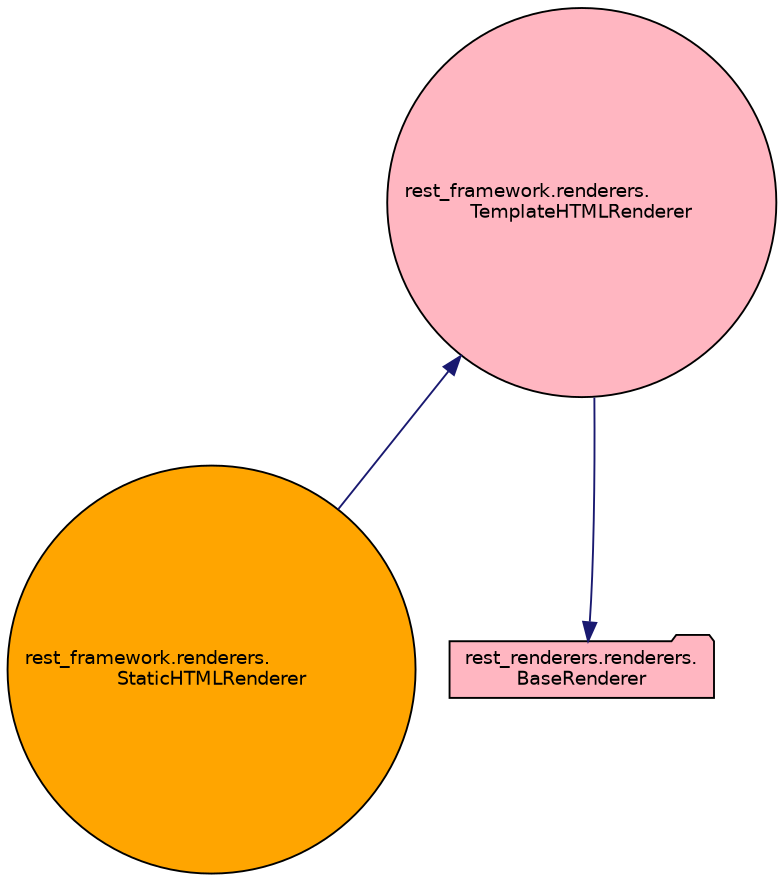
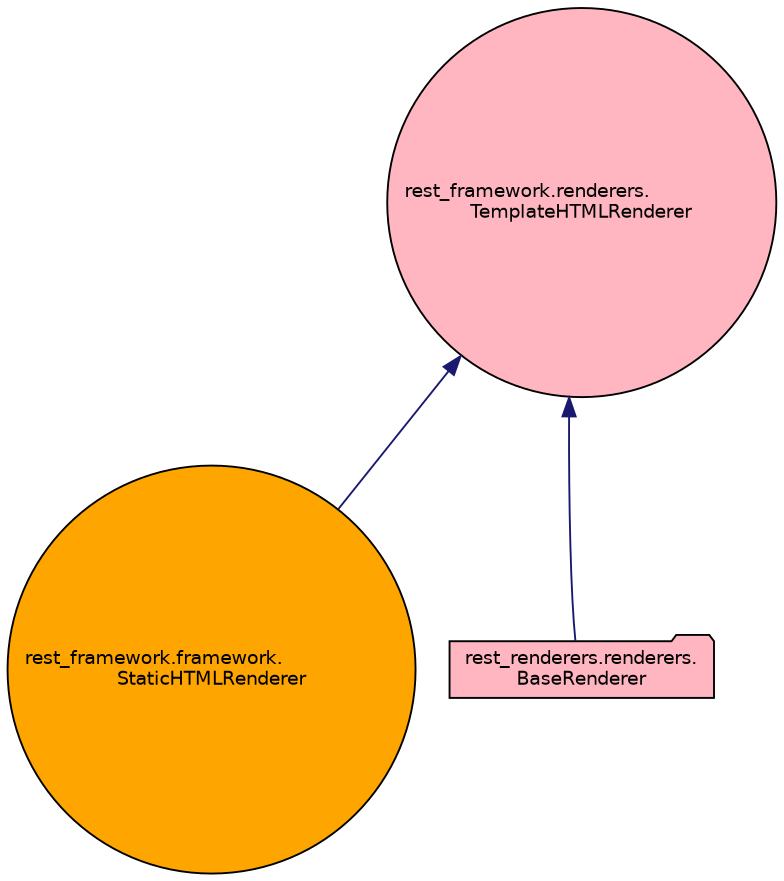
(594, 510) -> (570, 529)
(212, 670) -> (212, 670)
